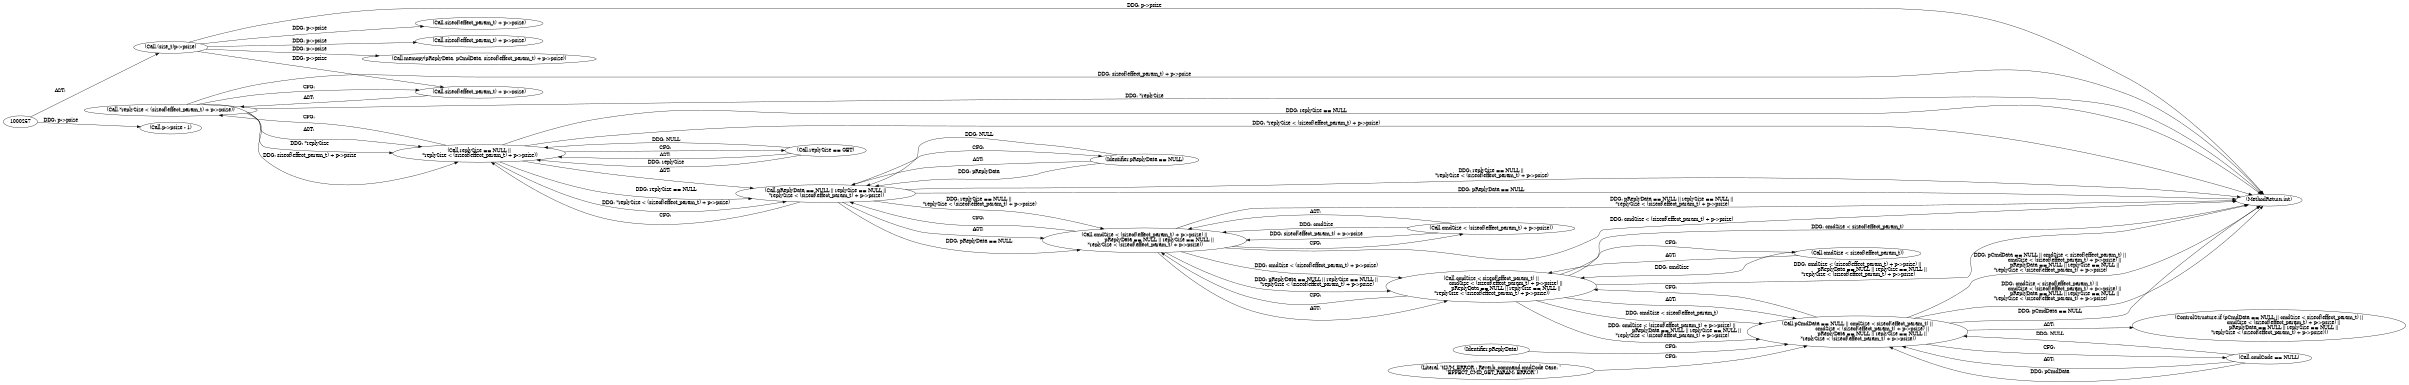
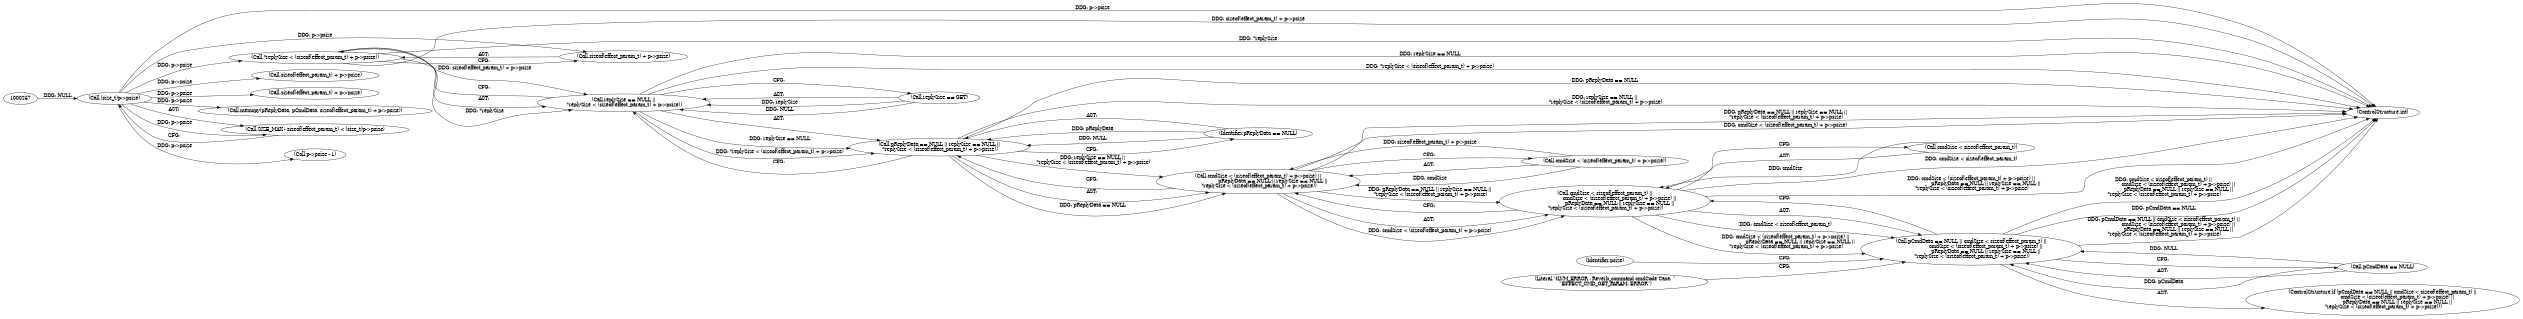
none -> (180, 70)
(61, 91) -> (57, 96)
(87, 125) -> (193, 160)
none -> (315, 130)
(2269, 200) -> (2383, 113)
(1491, 350) -> (1605, 261)
(2269, 358) -> (2383, 267)
